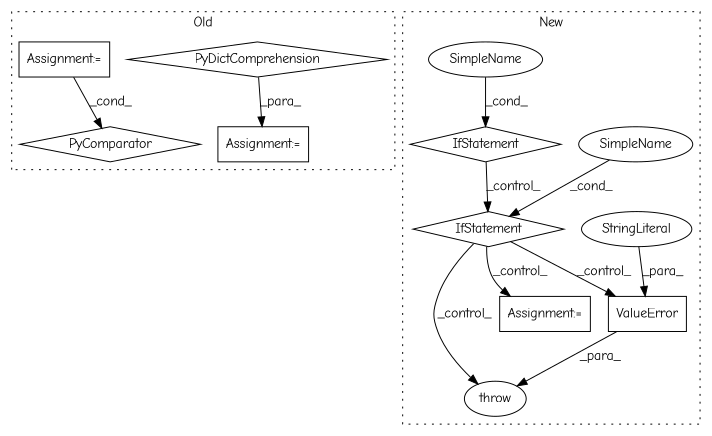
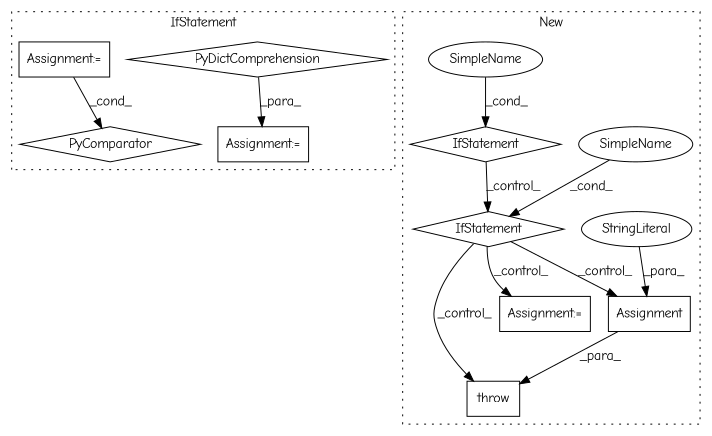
(203, 23) -> (203, 23)
(647, 314) -> (649, 314)
(495, 399) -> (493, 399)
